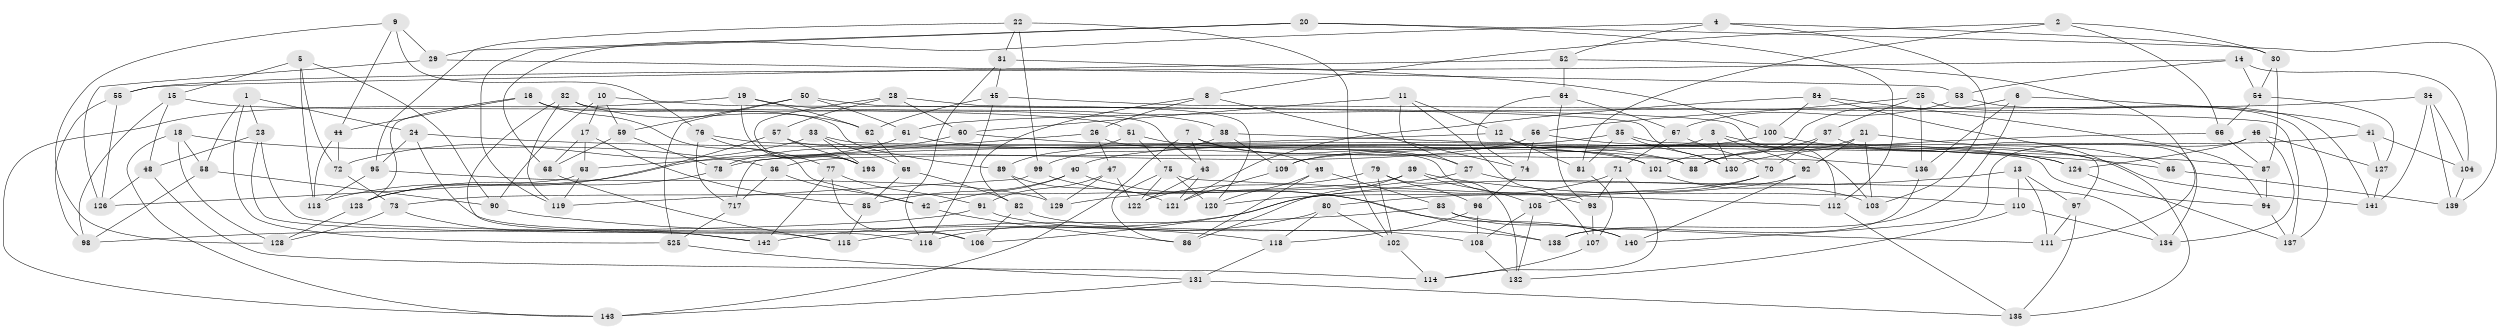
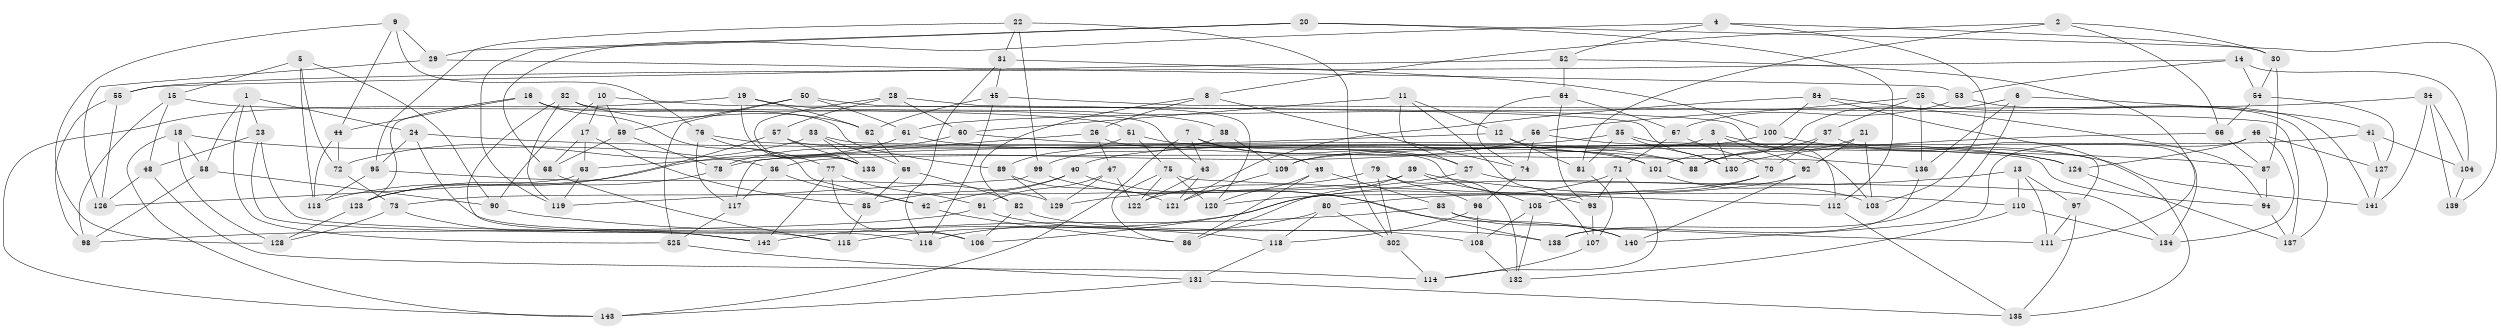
(869, 170) -> (869, 170)
(2171, 170) -> none
(735, 206) -> (735, 206)
(1394, 243) -> (1394, 243)
